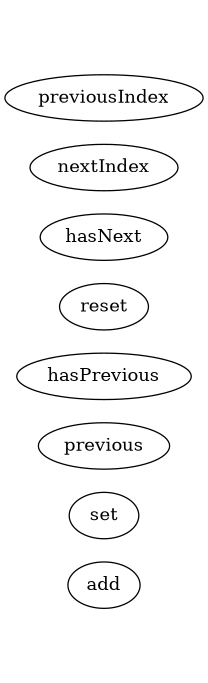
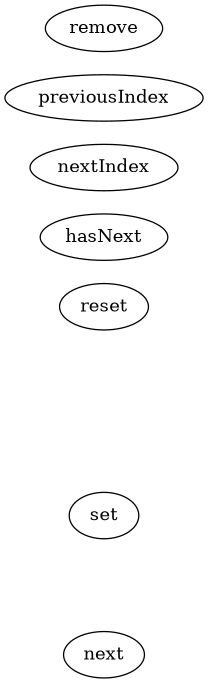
none -> (104, 28)
(104, 376) -> none
(104, 446) -> none
(104, 585) -> none
none -> (104, 655)
